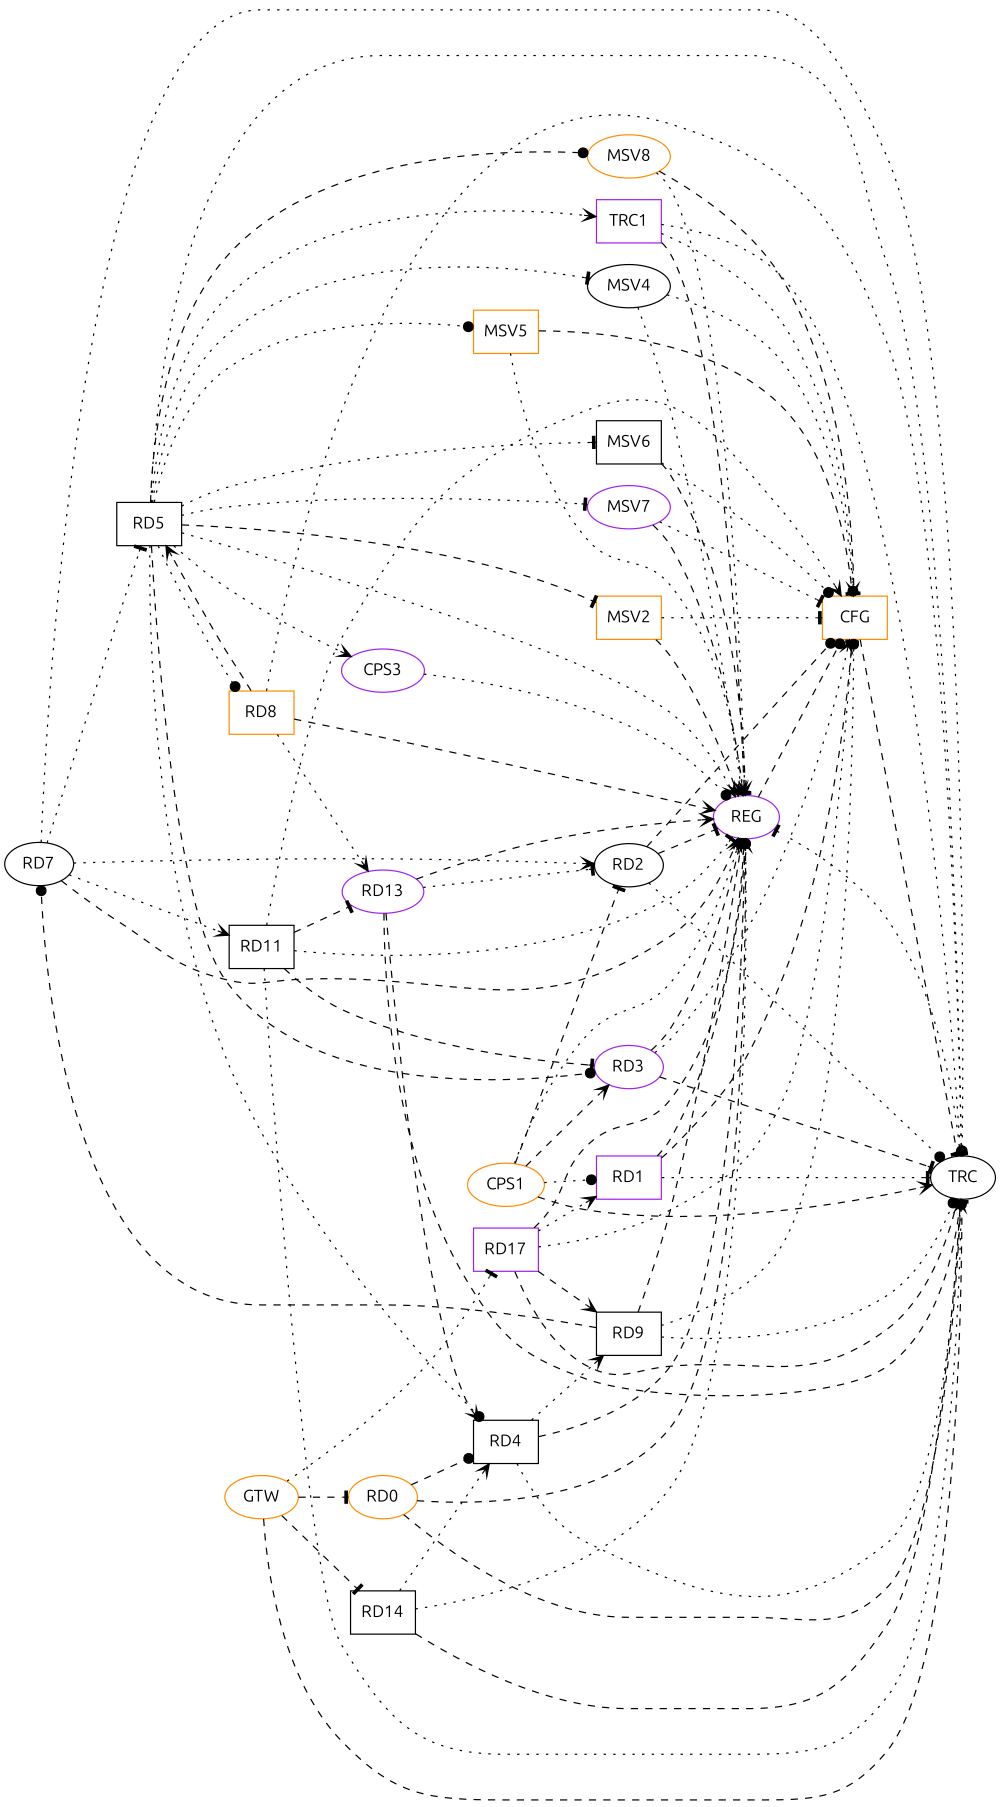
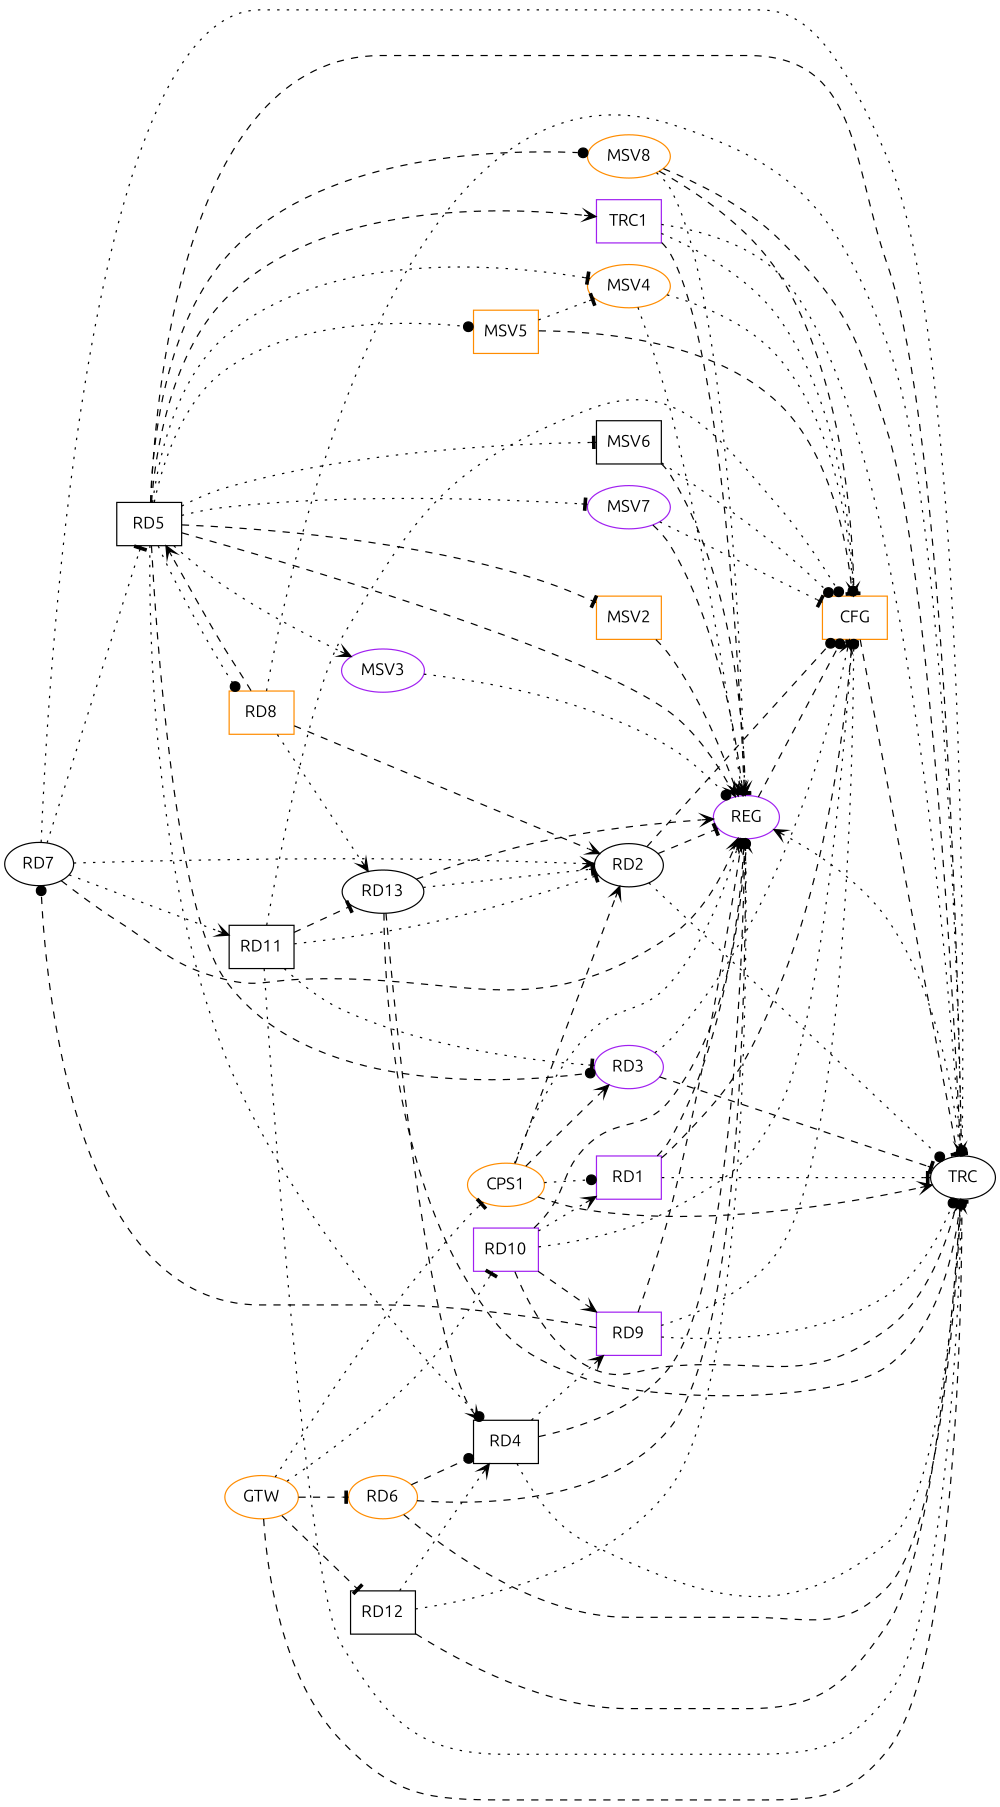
(845, 119) -> (845, 119)
(290, 254) -> (290, 254)
(629, 286) -> (629, 286)
(454, 485) -> (454, 485)
(637, 564) -> (564, 310)
none -> (919, 607)
(747, 618) -> none
(476, 625) -> (476, 625)
(383, 671) -> (383, 671)
(499, 762) -> (441, 787)
(383, 892) -> (383, 892)
(527, 944) -> (445, 919)
(707, 955) -> none
(915, 970) -> (915, 970)
(566, 1028) -> (566, 1028)
(428, 1039) -> (428, 1039)
(506, 1250) -> (506, 1250)
(629, 1334) -> (629, 1334)
none -> (371, 1337)
(383, 1497) -> (383, 1497)
(383, 1613) -> (383, 1613)
